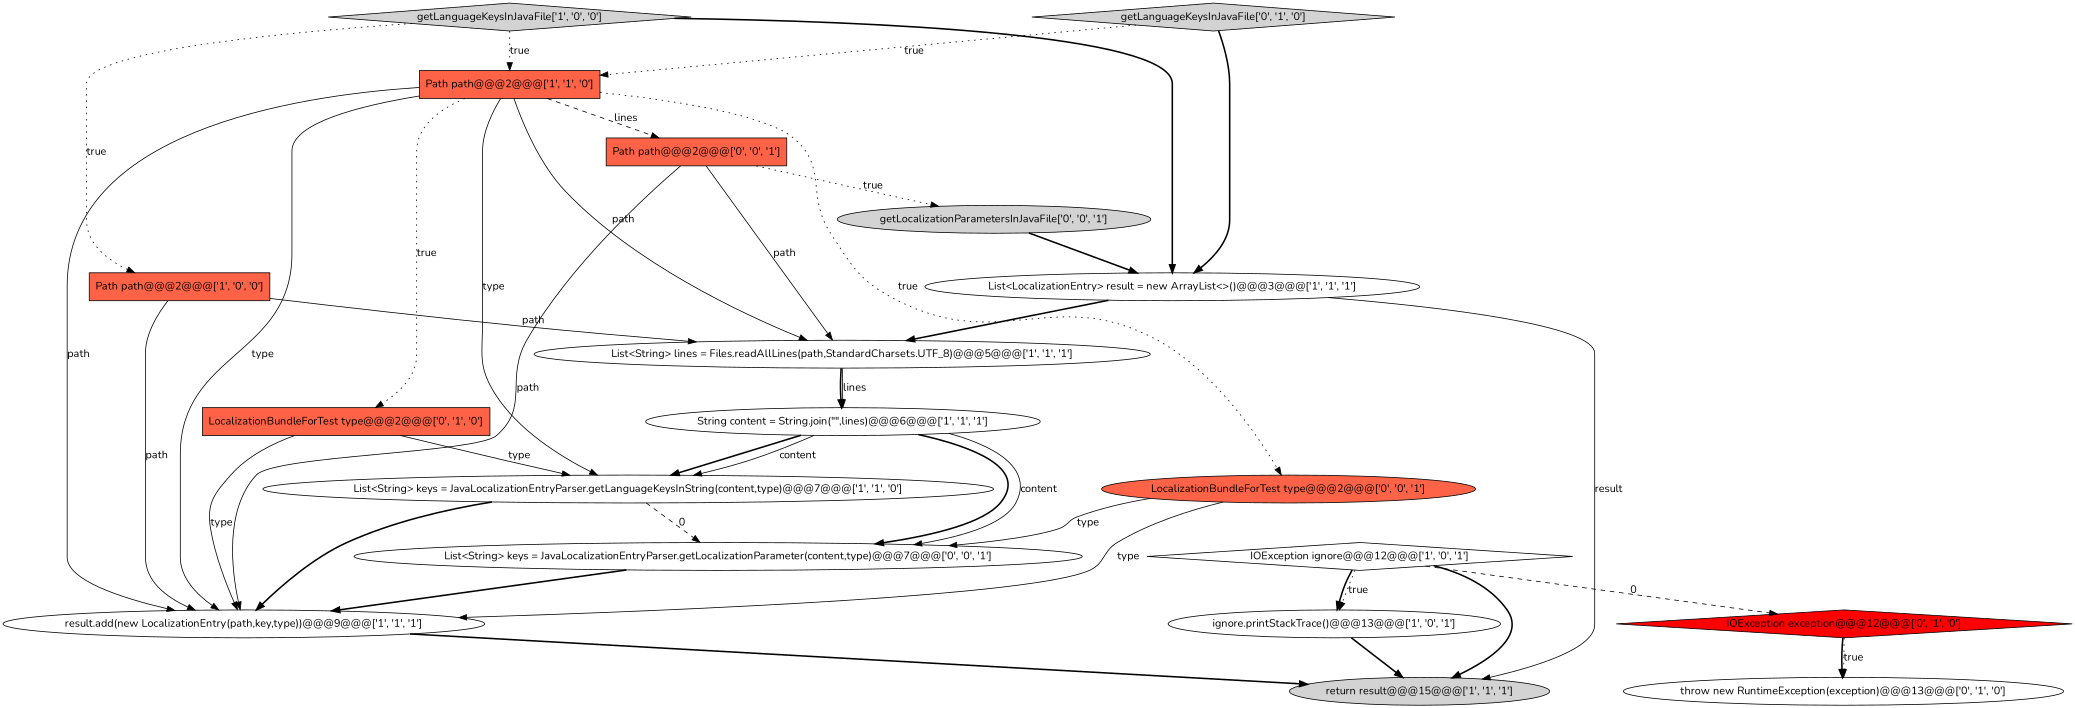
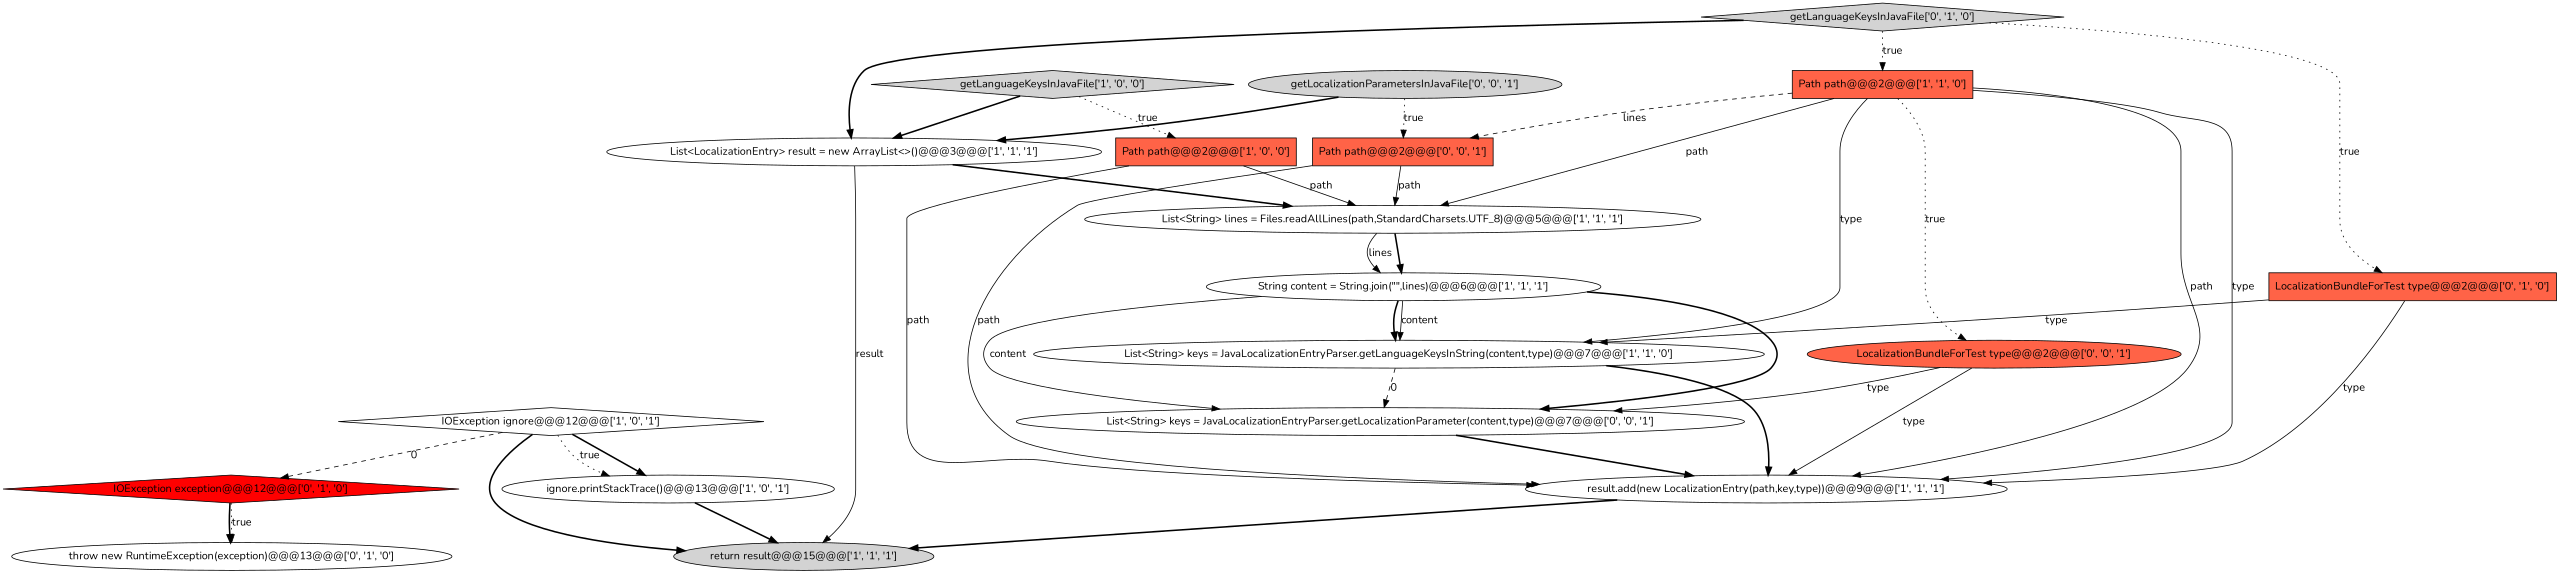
(510, 47) -> none
(844, 185) -> (1404, 114)
(417, 246) -> (2268, 52)
